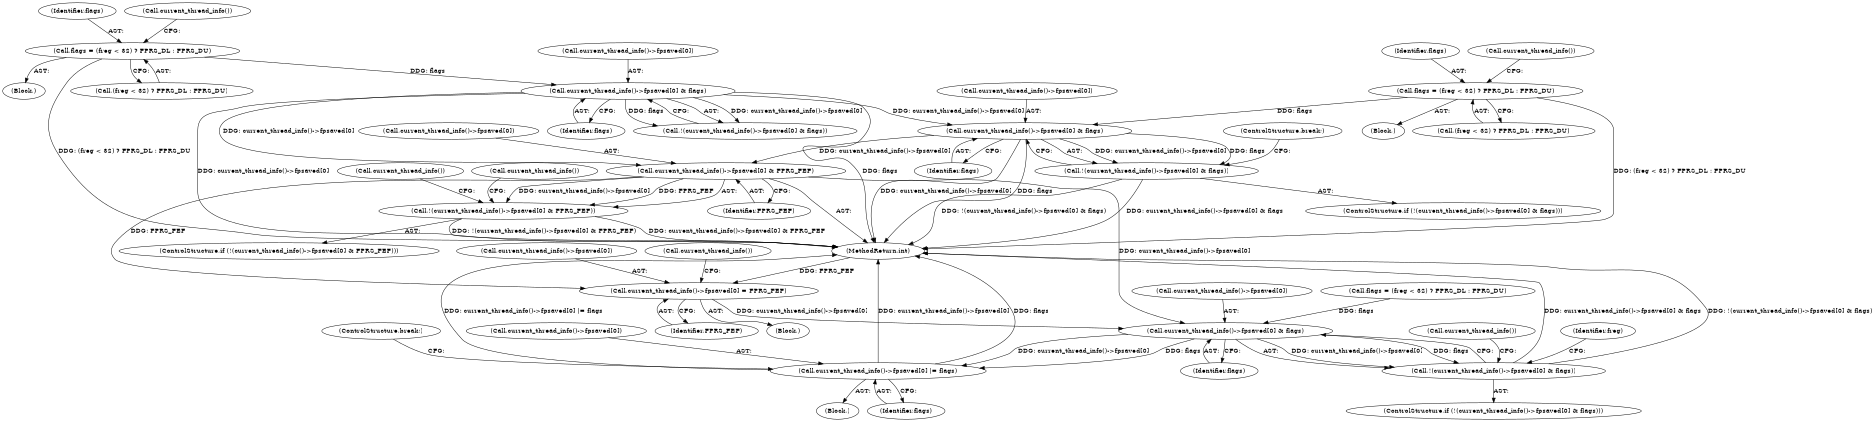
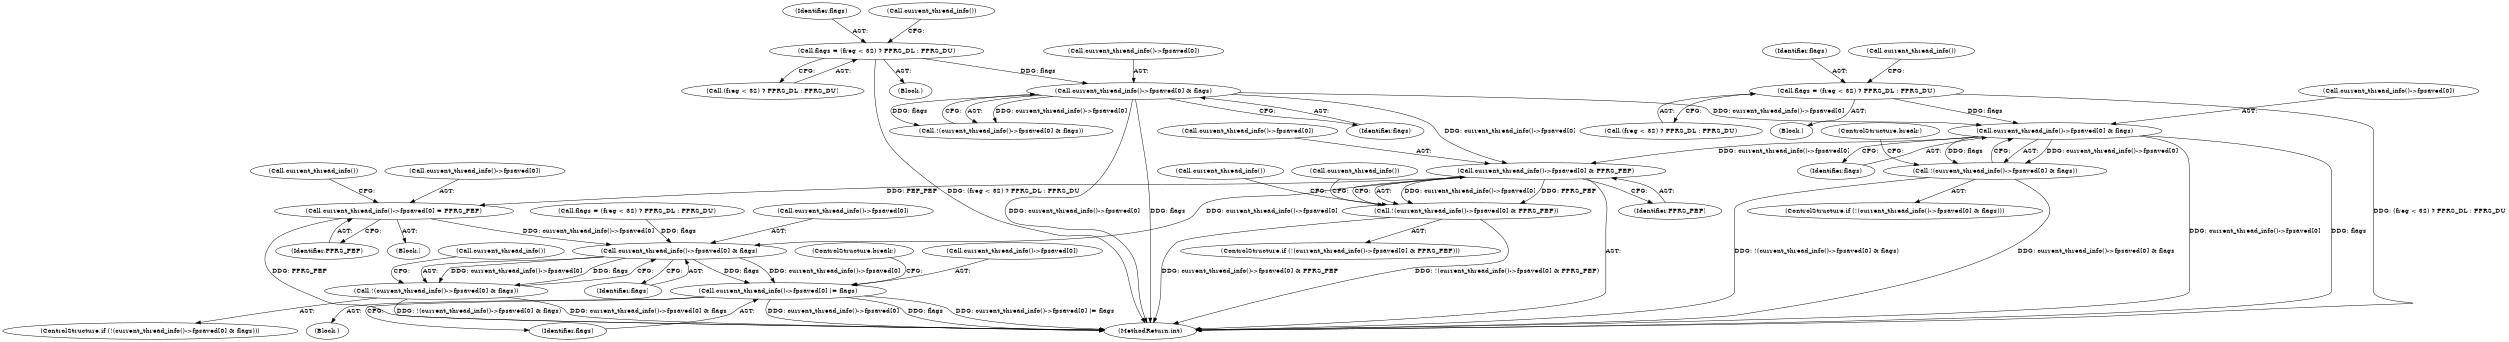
none -> (1390, 183)
(158, 231) -> (912, 191)
(794, 270) -> (390, 314)
(1598, 331) -> none
